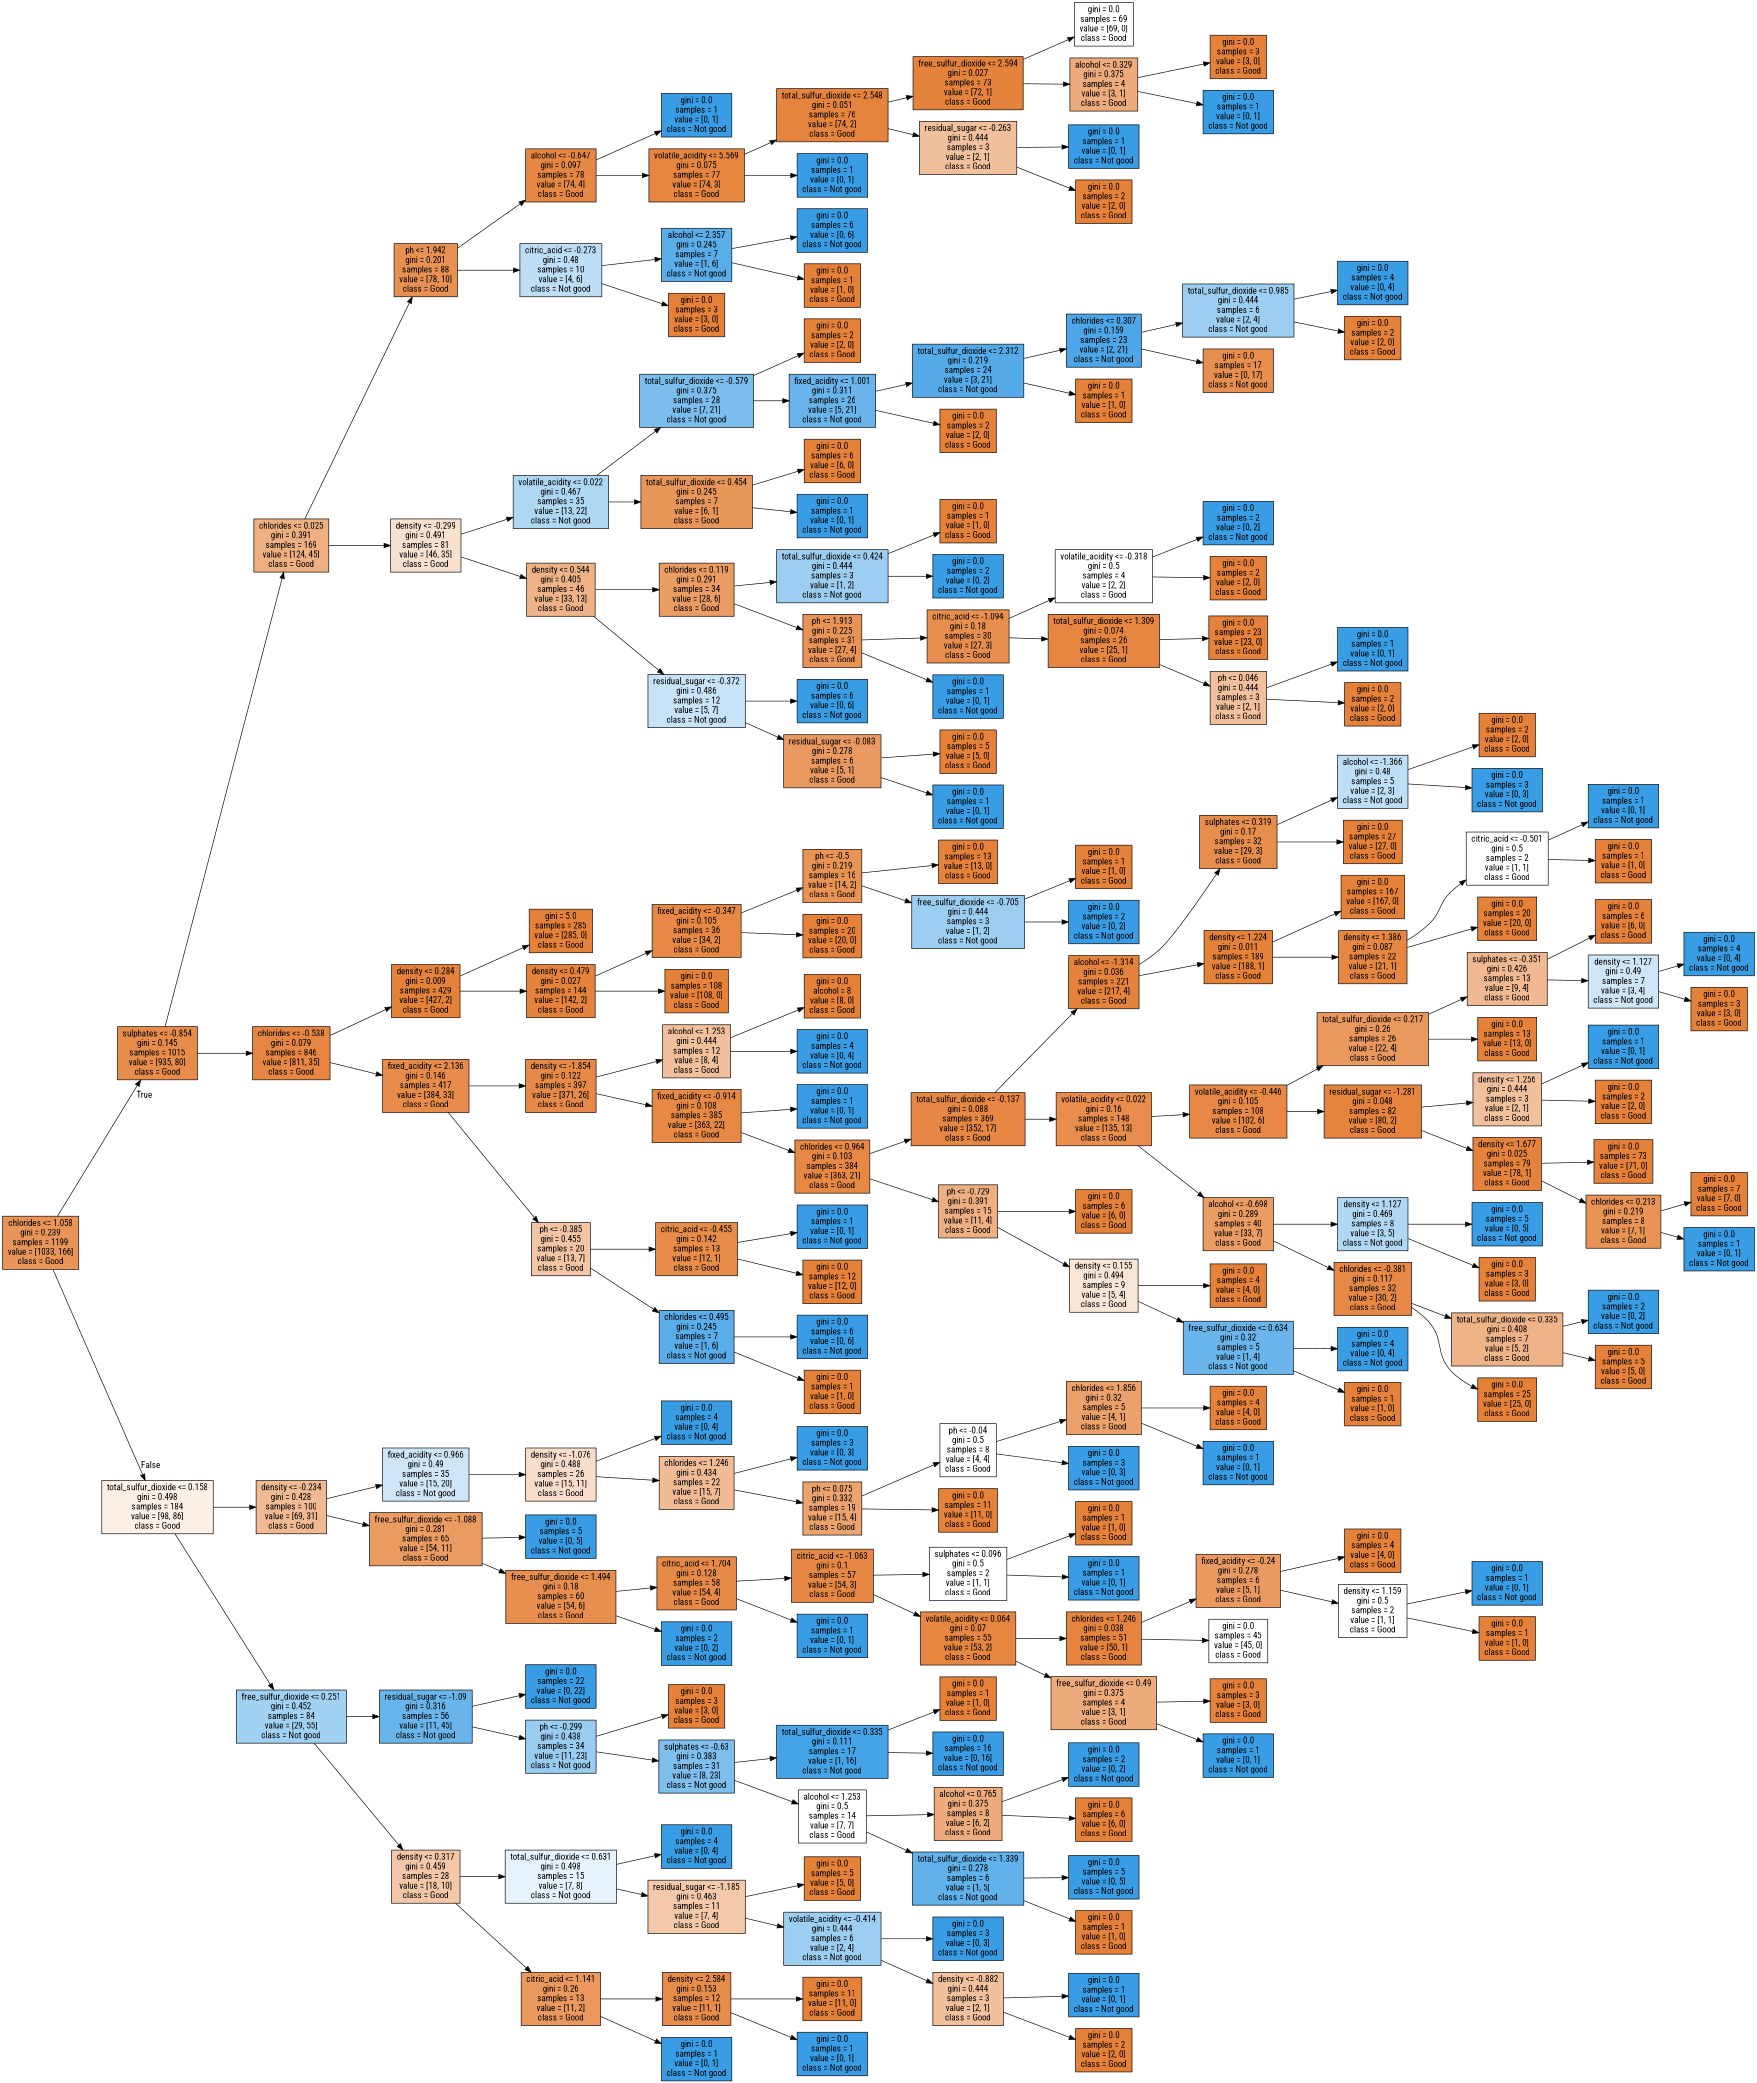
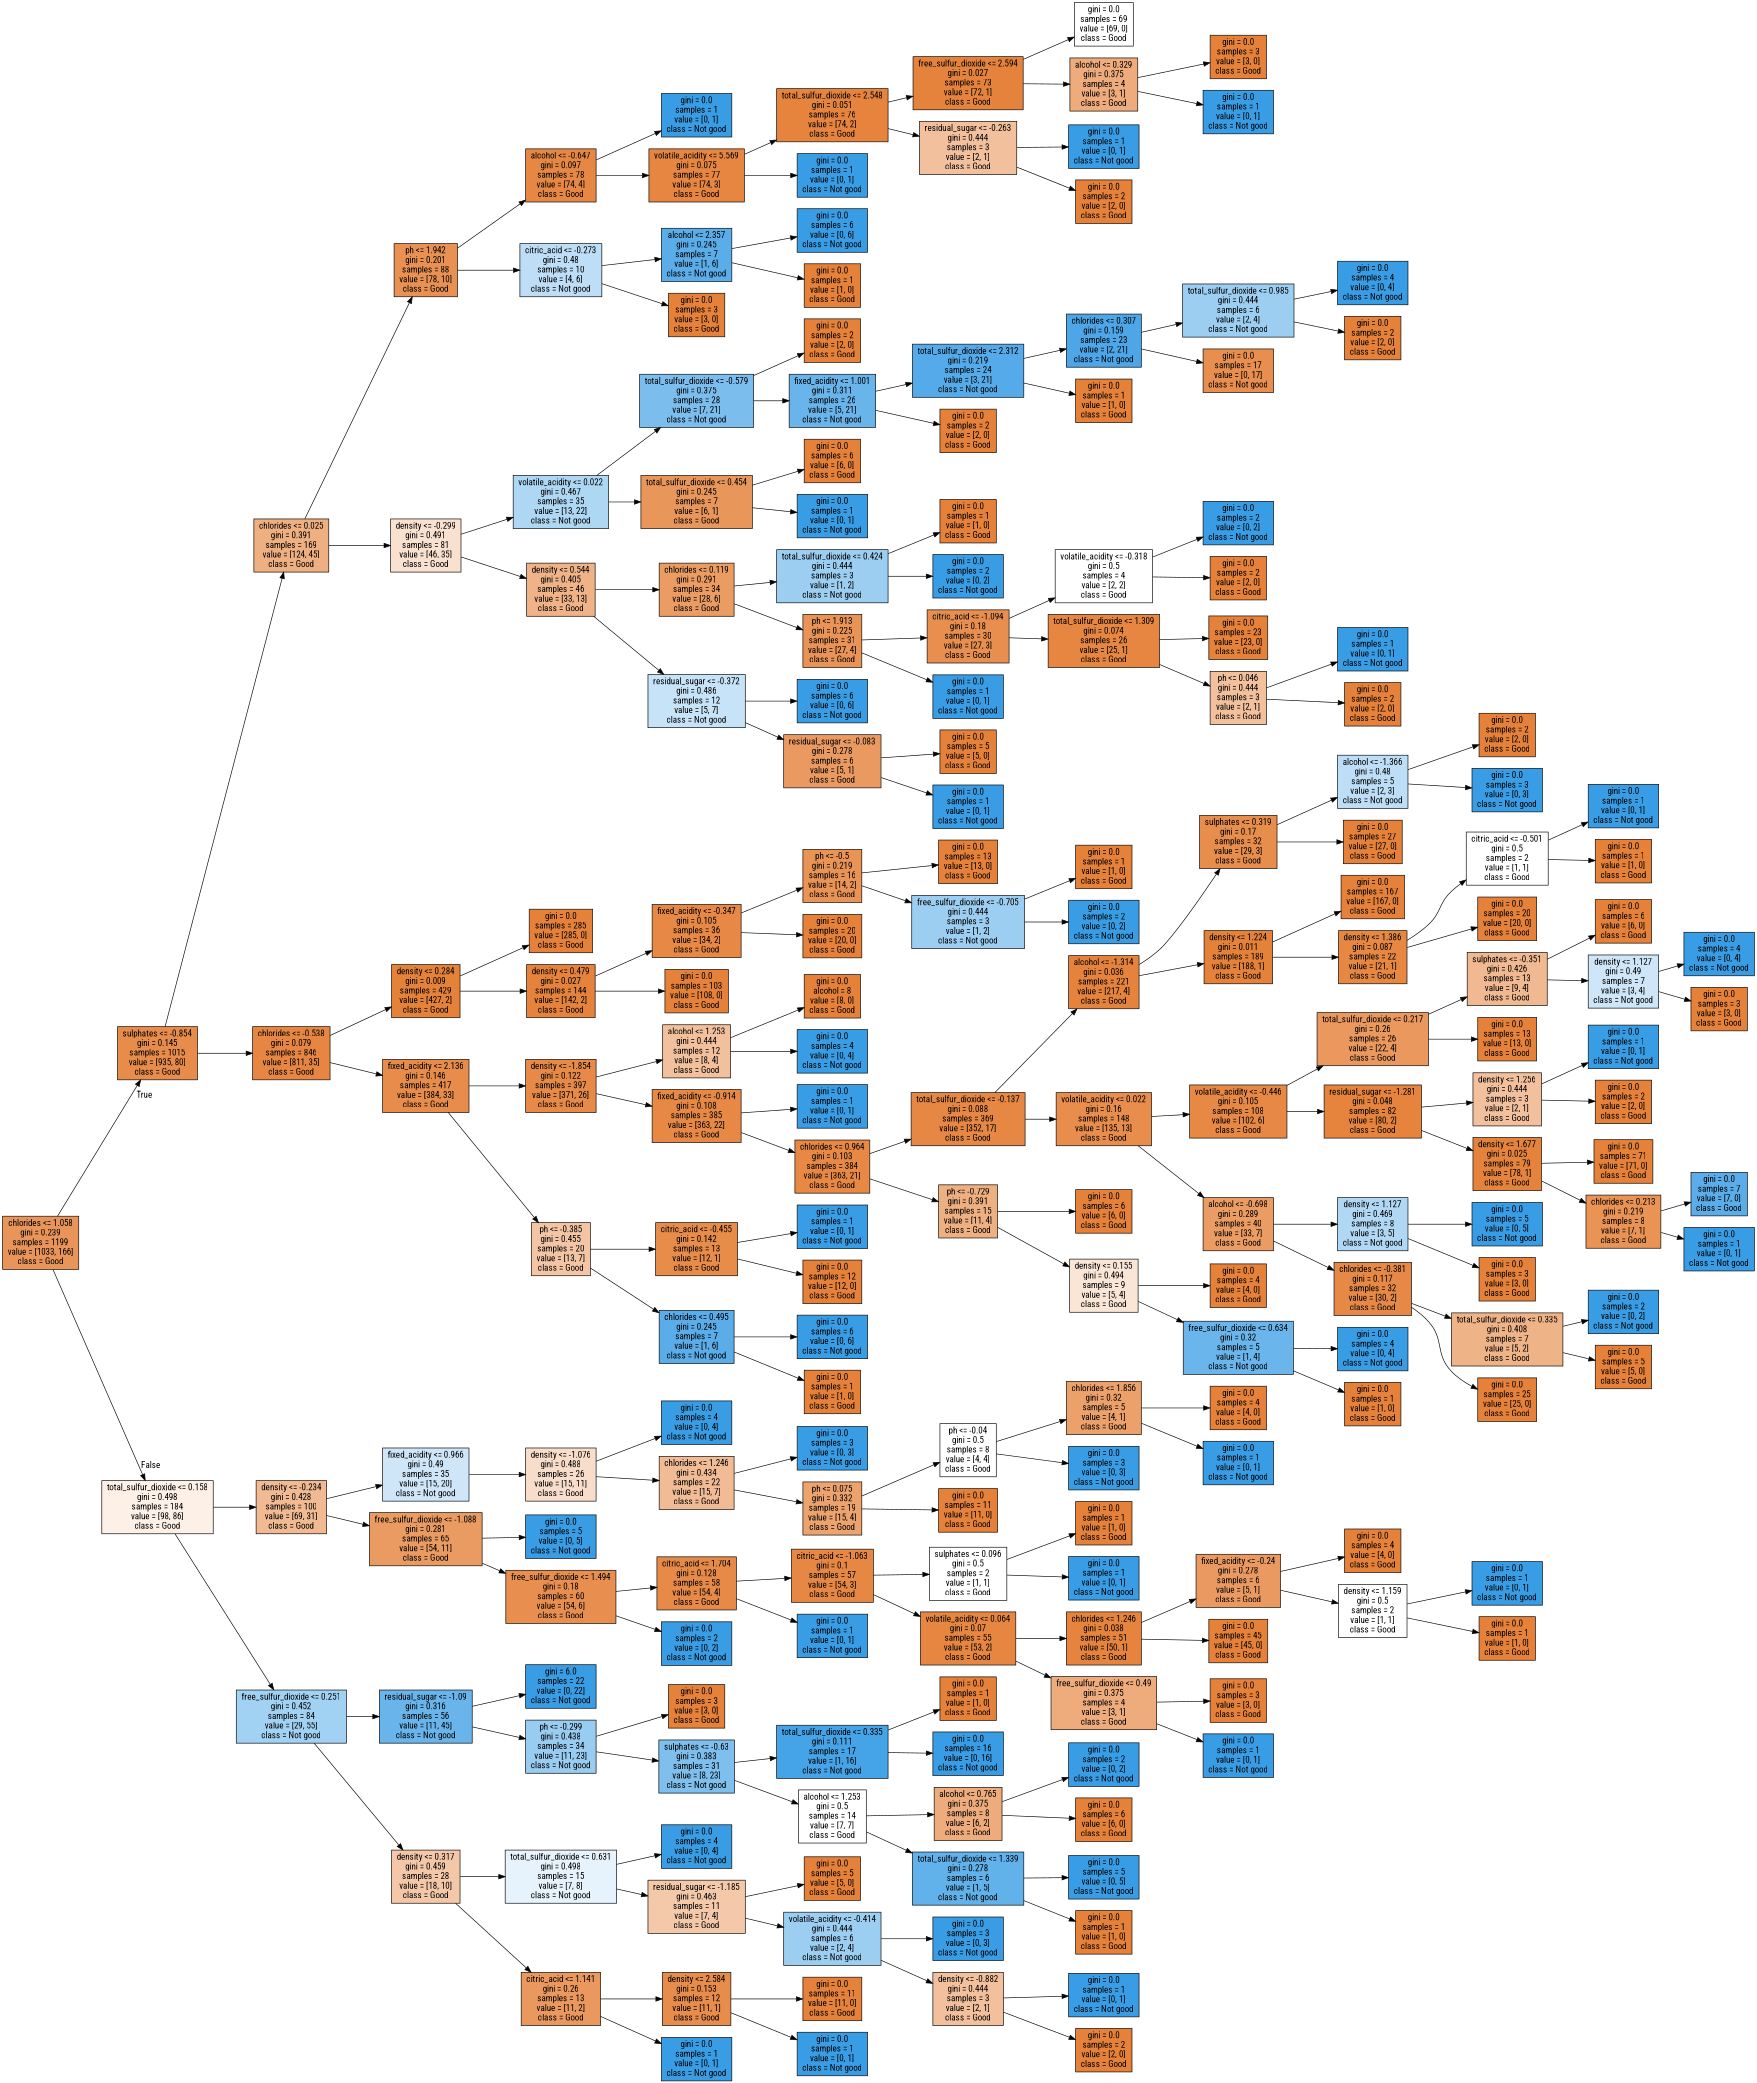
(561, 931) -> (561, 931)
(697, 991) -> (697, 991)
(1623, 1161) -> (1623, 1161)
(1719, 1194) -> (1719, 1194)
(1238, 1641) -> (1238, 1641)
(561, 1686) -> (561, 1686)
